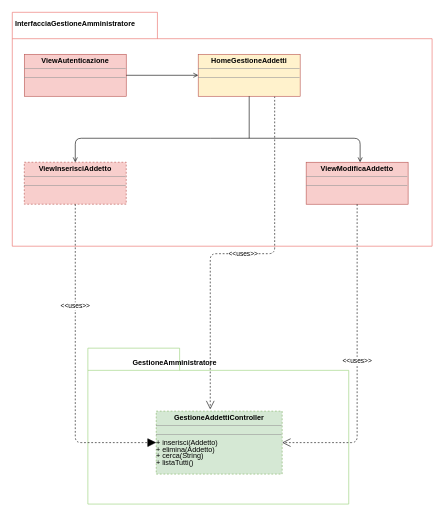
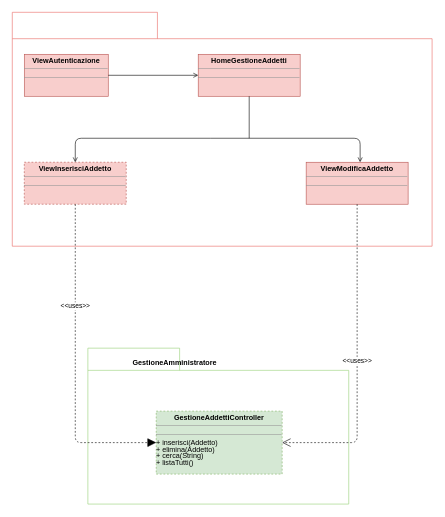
(75, 24) -> none
(75, 75) -> (66, 75)
(249, 75) -> (249, 75)
(245, 254) -> none
